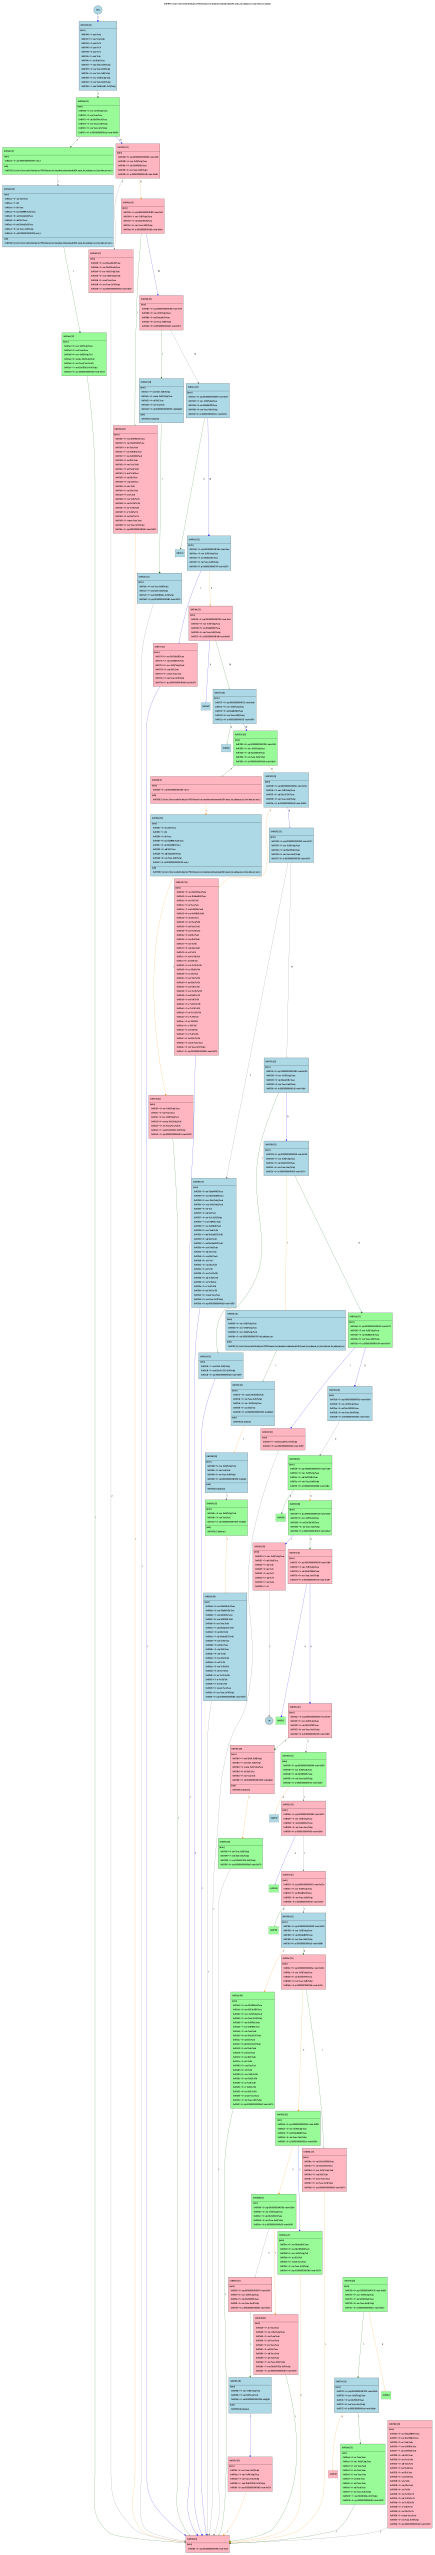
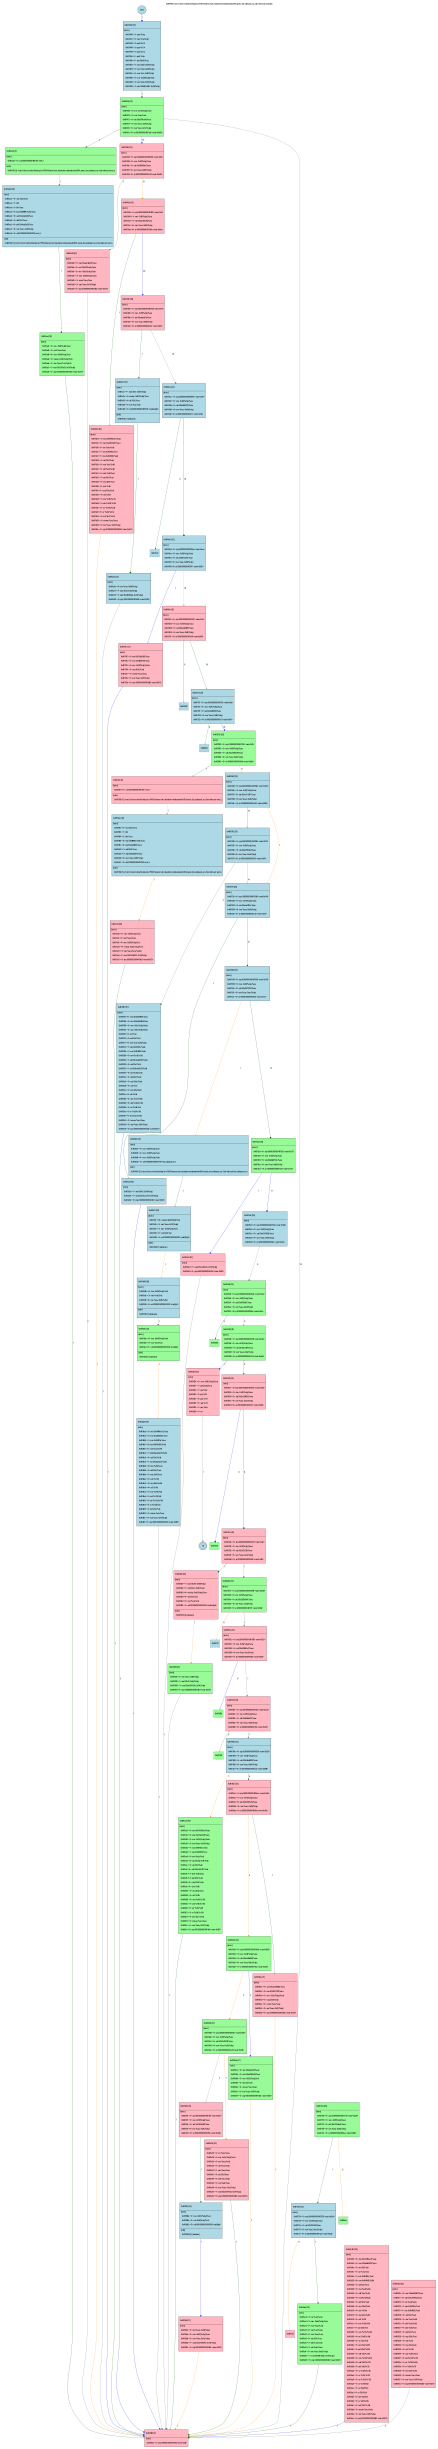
(267, 865) -> (278, 845)
none -> (299, 1264)
